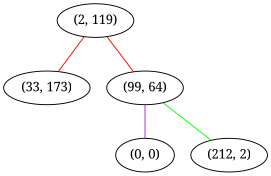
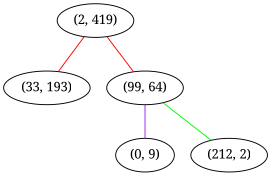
(95, 21) -> (95, 21)
(47, 88) -> (47, 88)
(145, 155) -> (145, 155)
